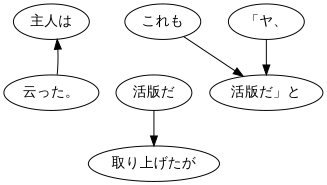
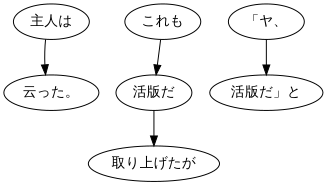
(209, 54) -> (159, 52)
(58, 62) -> (45, 52)
